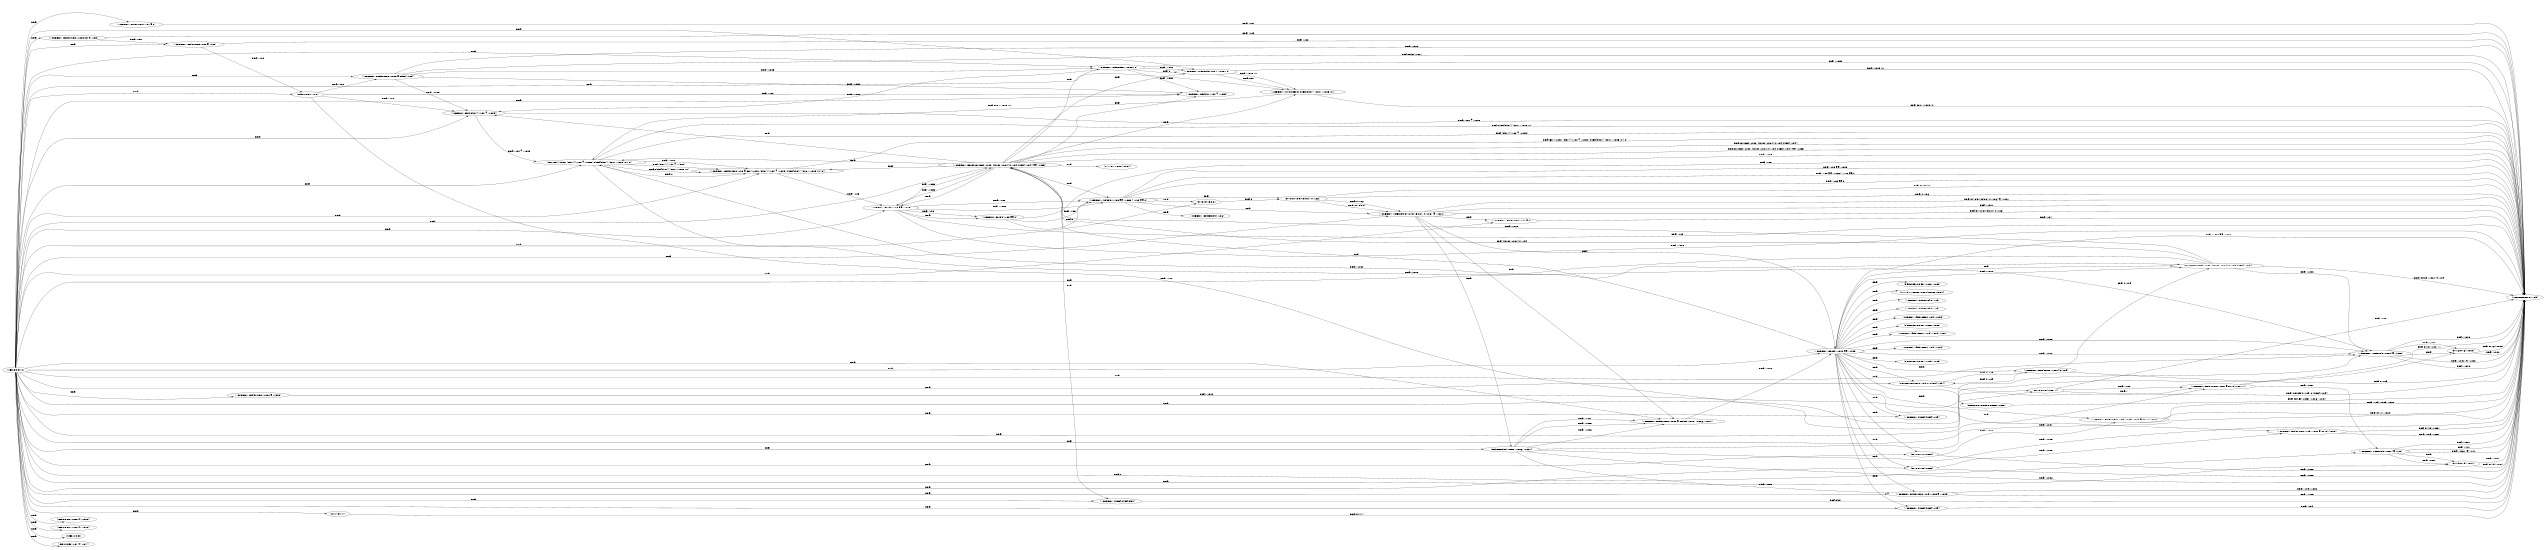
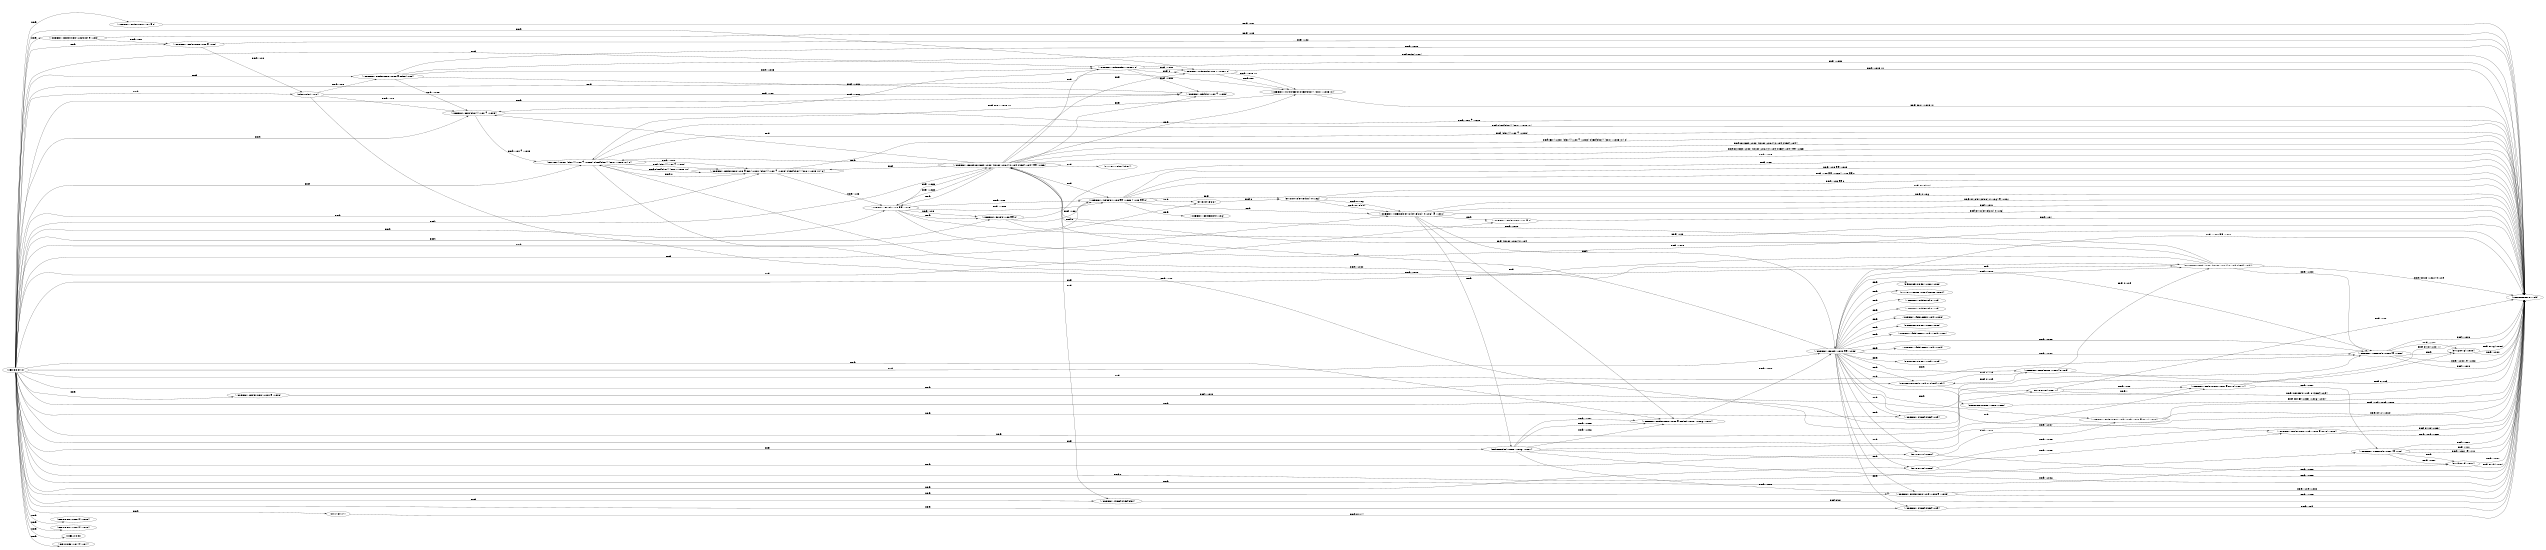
none -> (447, 240)
(1987, 405) -> (1987, 405)
